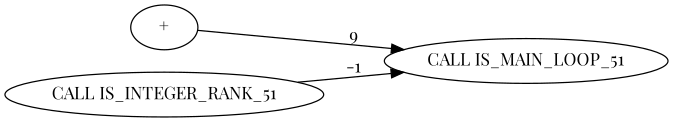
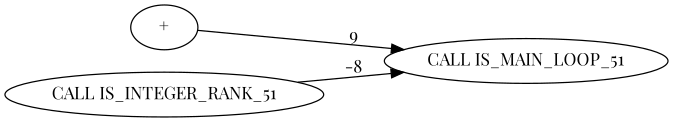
(354, 68) -> (354, 68)
